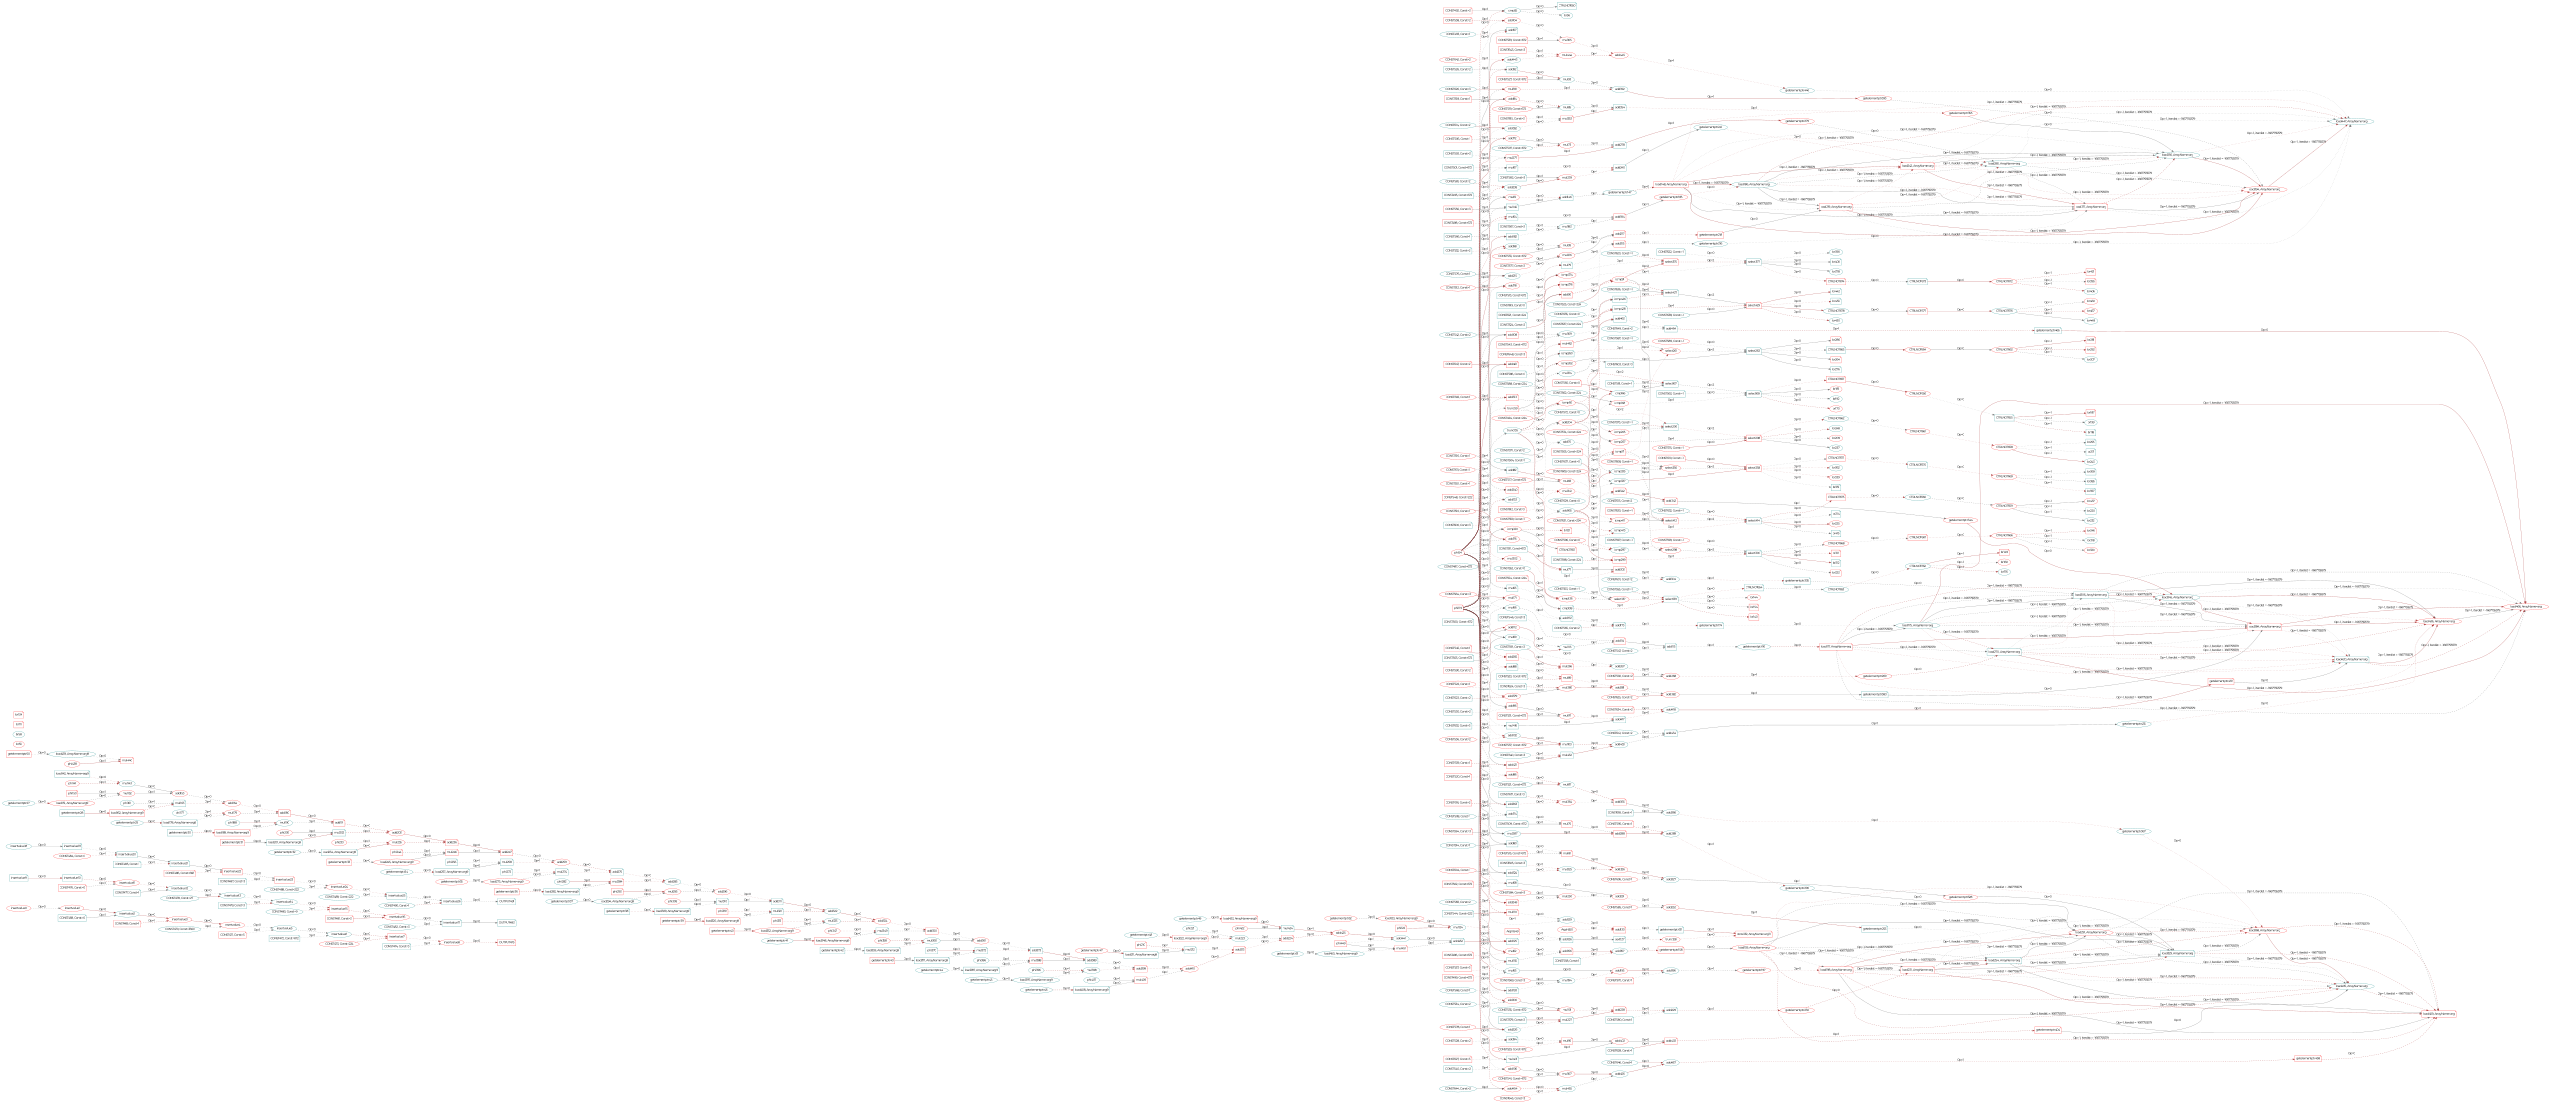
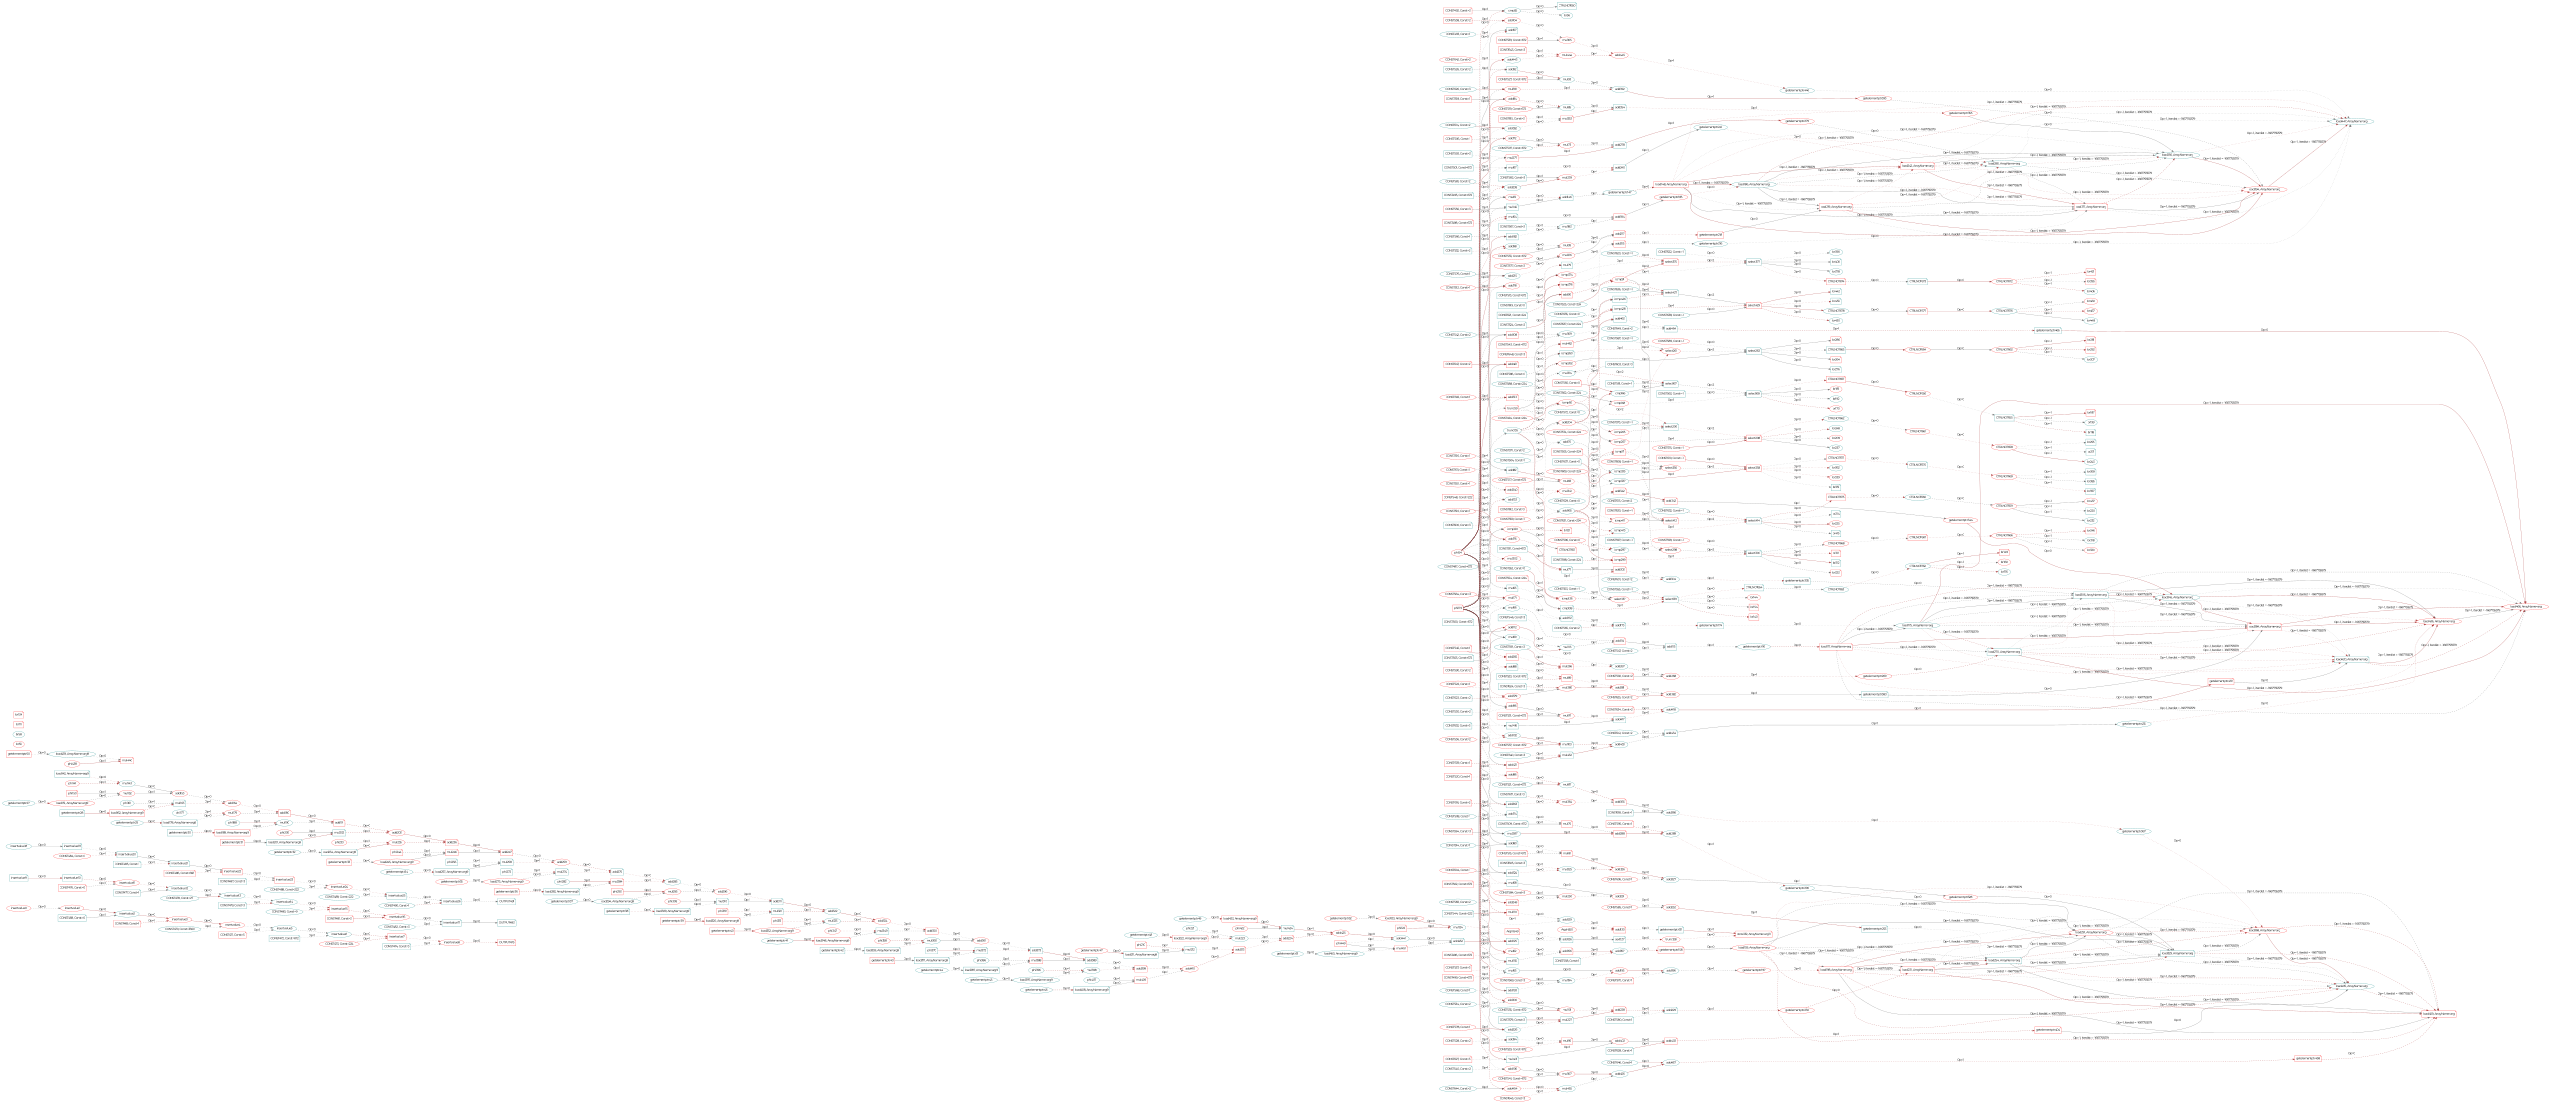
(1591, 364) -> (1591, 369)
